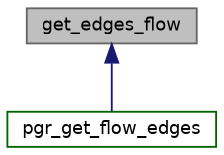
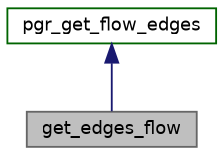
(112, 87) -> (112, 87)
